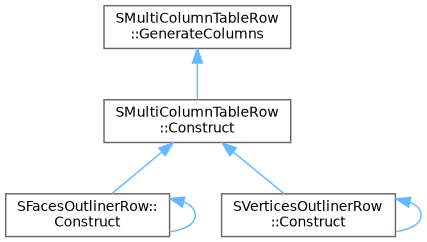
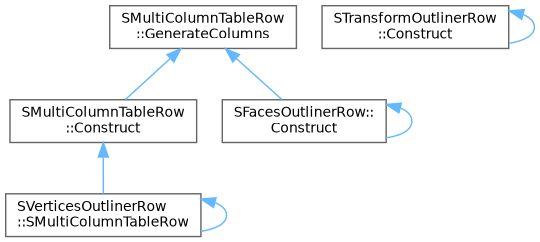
none -> (415, 27)
(137, 173) -> (259, 79)
(309, 215) -> (103, 215)
